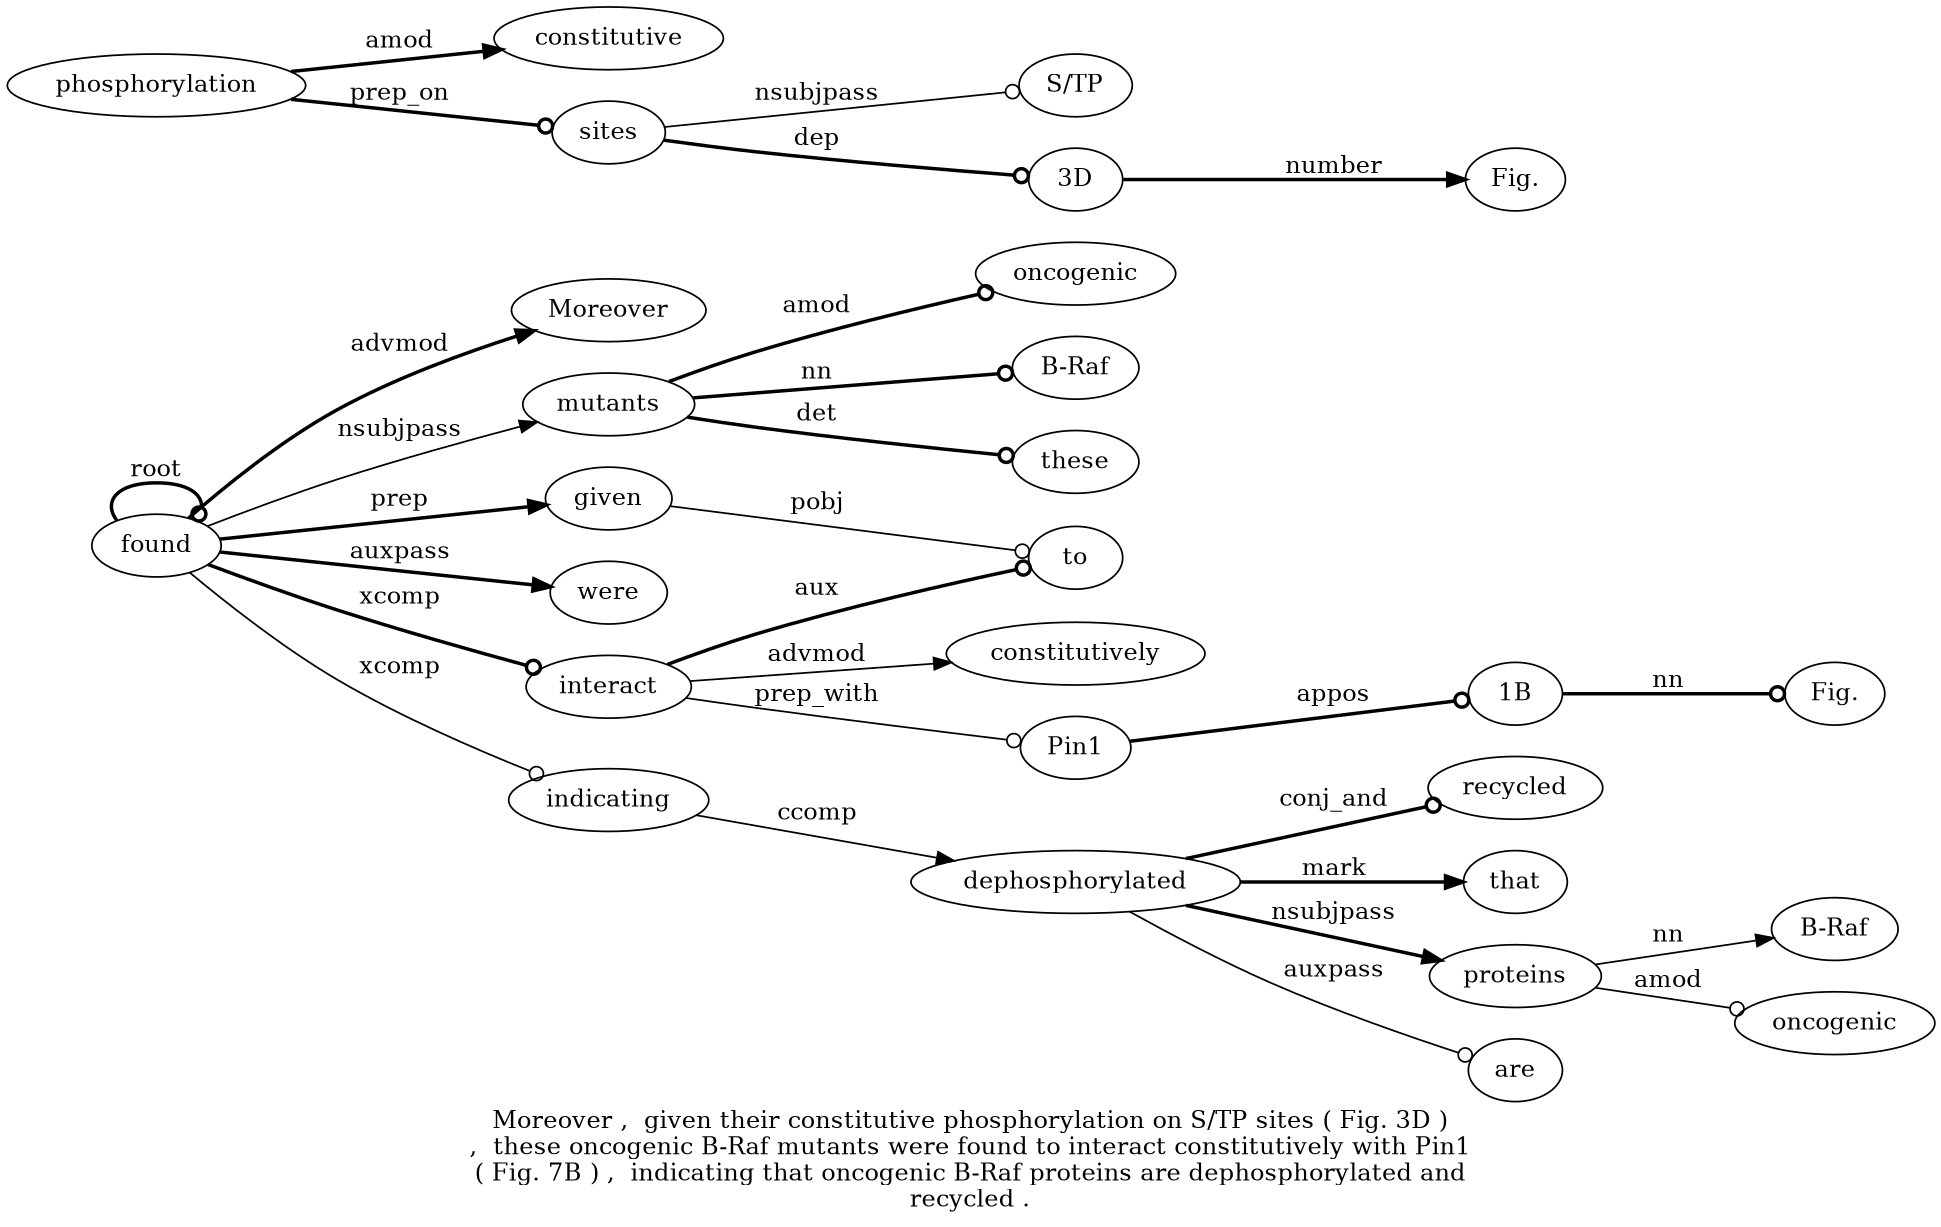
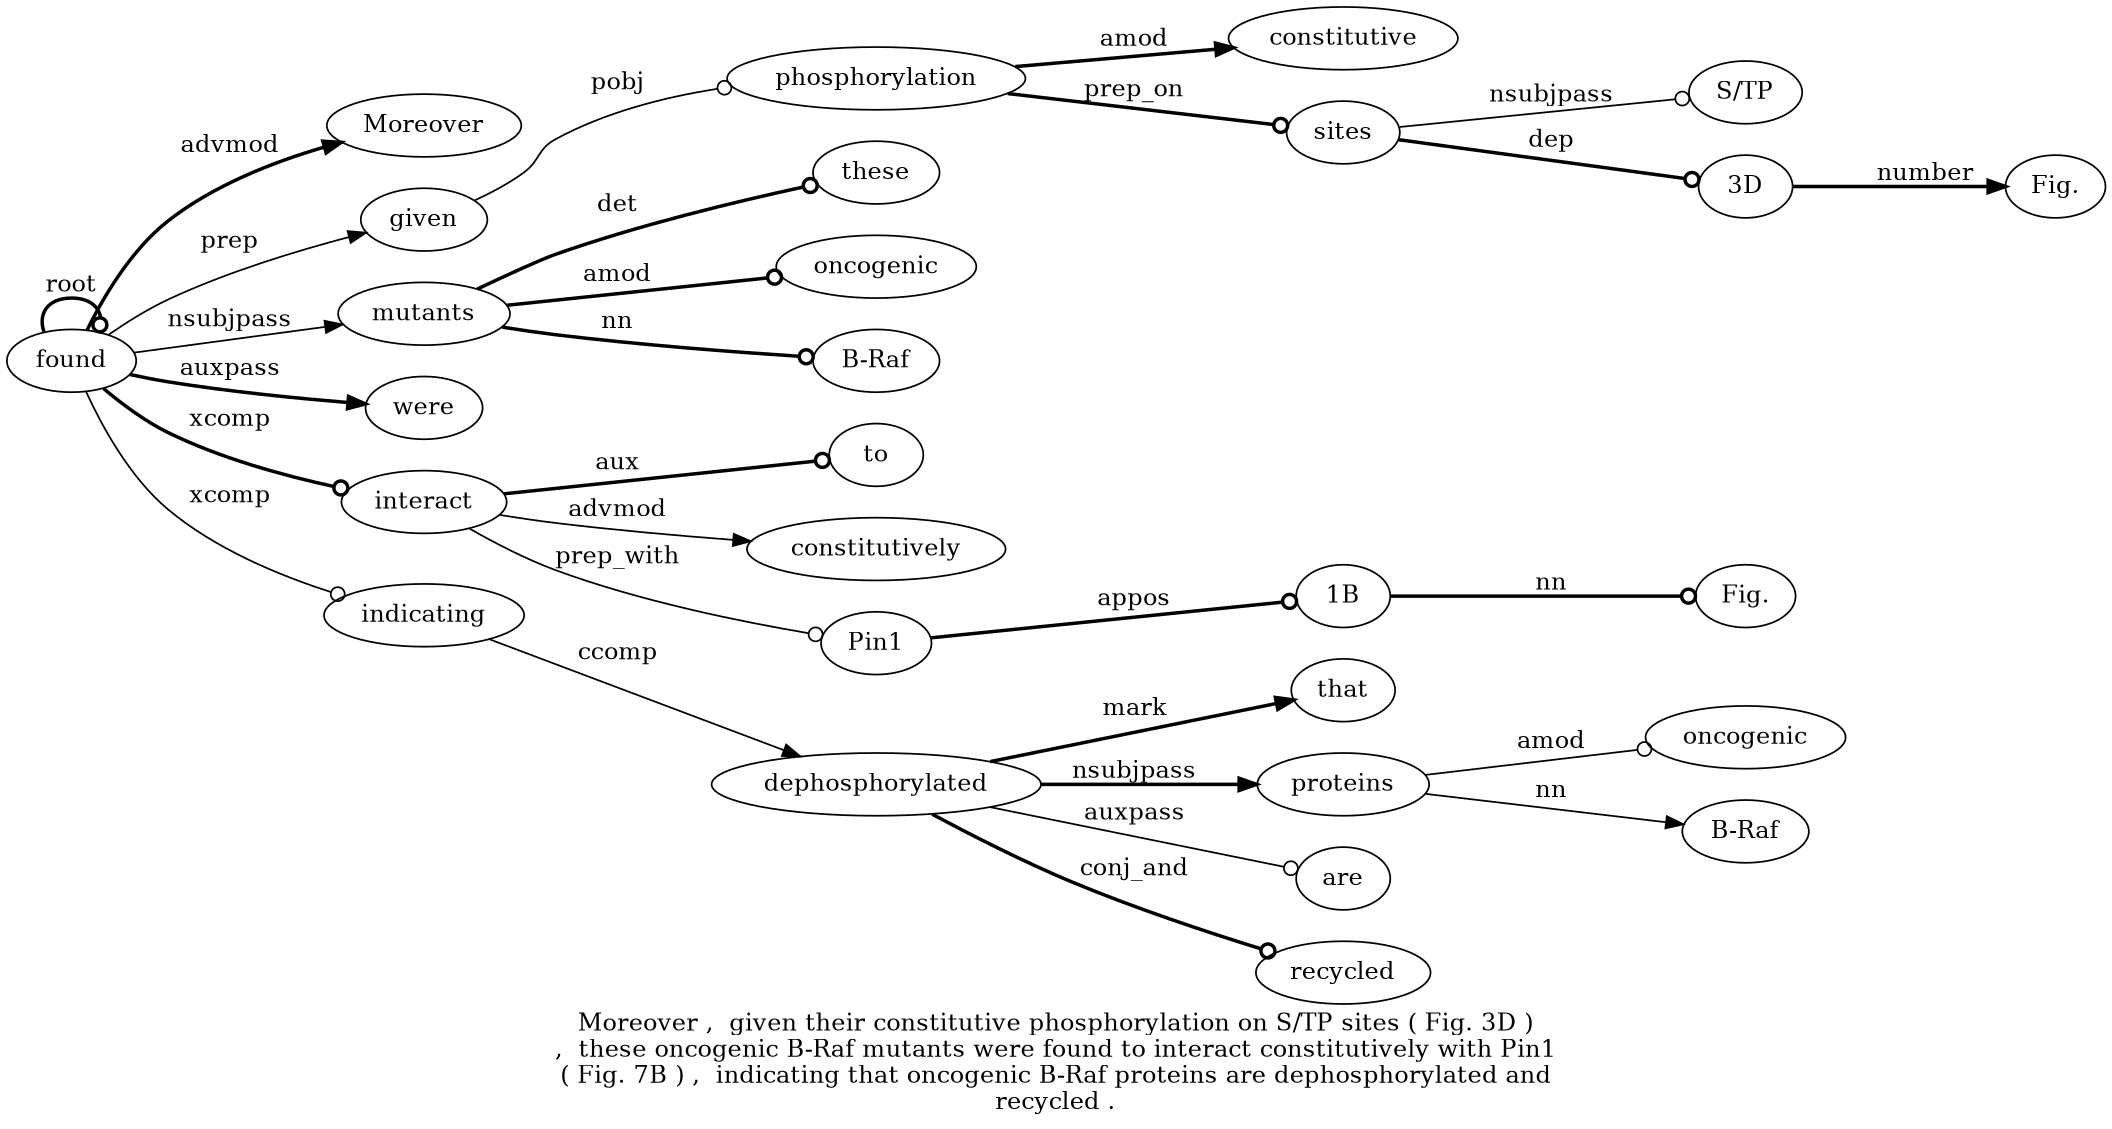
(374, 523) -> (224, 276)
(843, 528) -> (586, 125)
